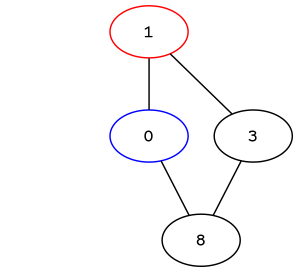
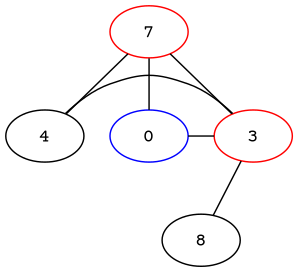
(149, 32) -> (149, 32)
none -> (45, 136)
(253, 136) -> (253, 136)
(175, 188) -> (201, 136)
